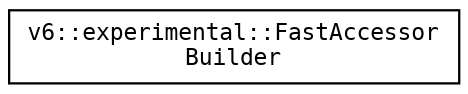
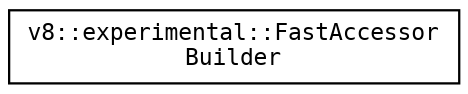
(234, 47) -> (234, 47)
